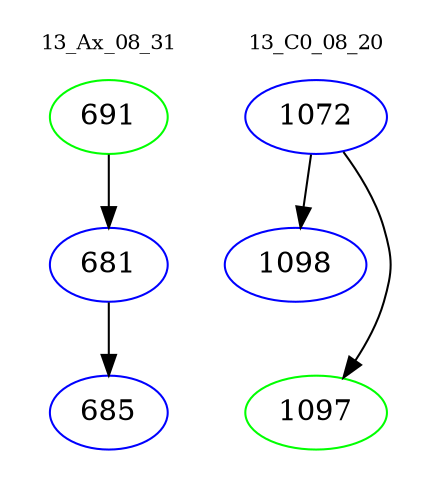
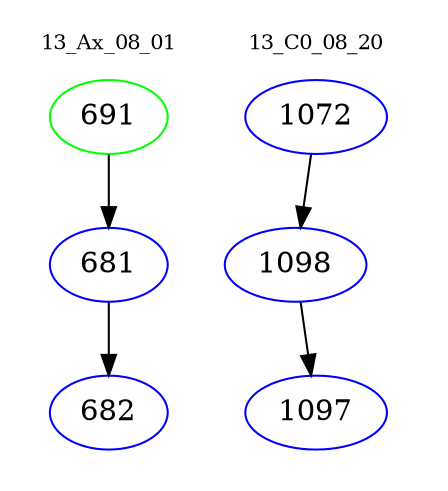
(109, 44) -> (109, 44)
(390, 254) -> (304, 329)
(109, 413) -> (109, 413)
(316, 413) -> (316, 413)
